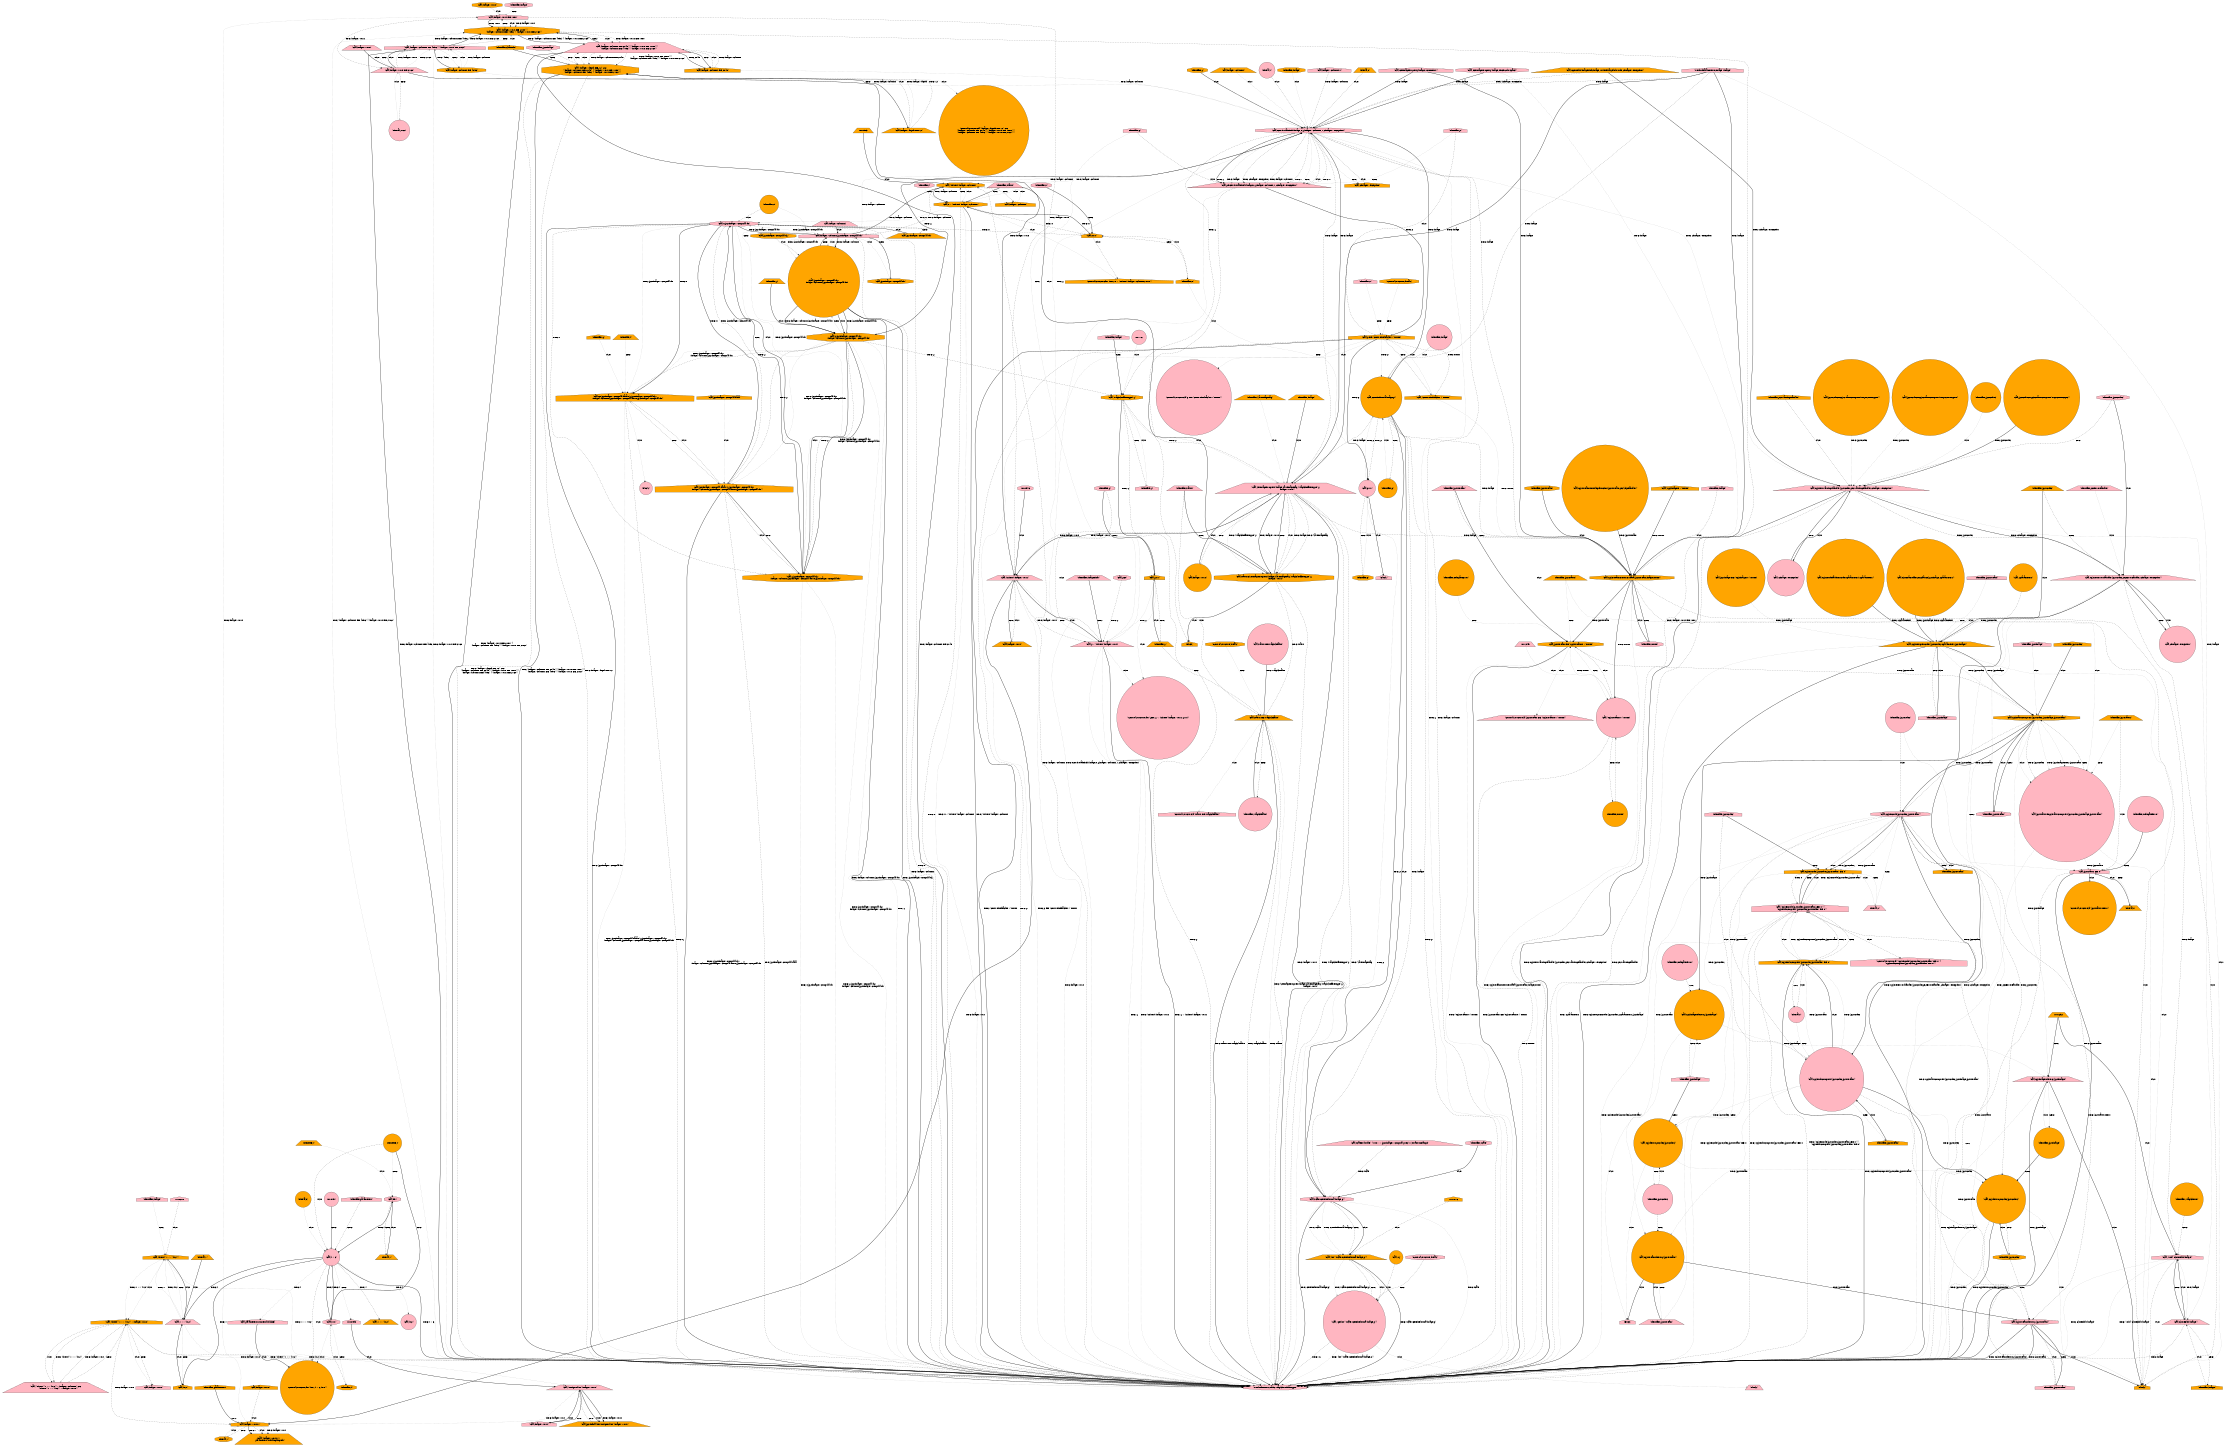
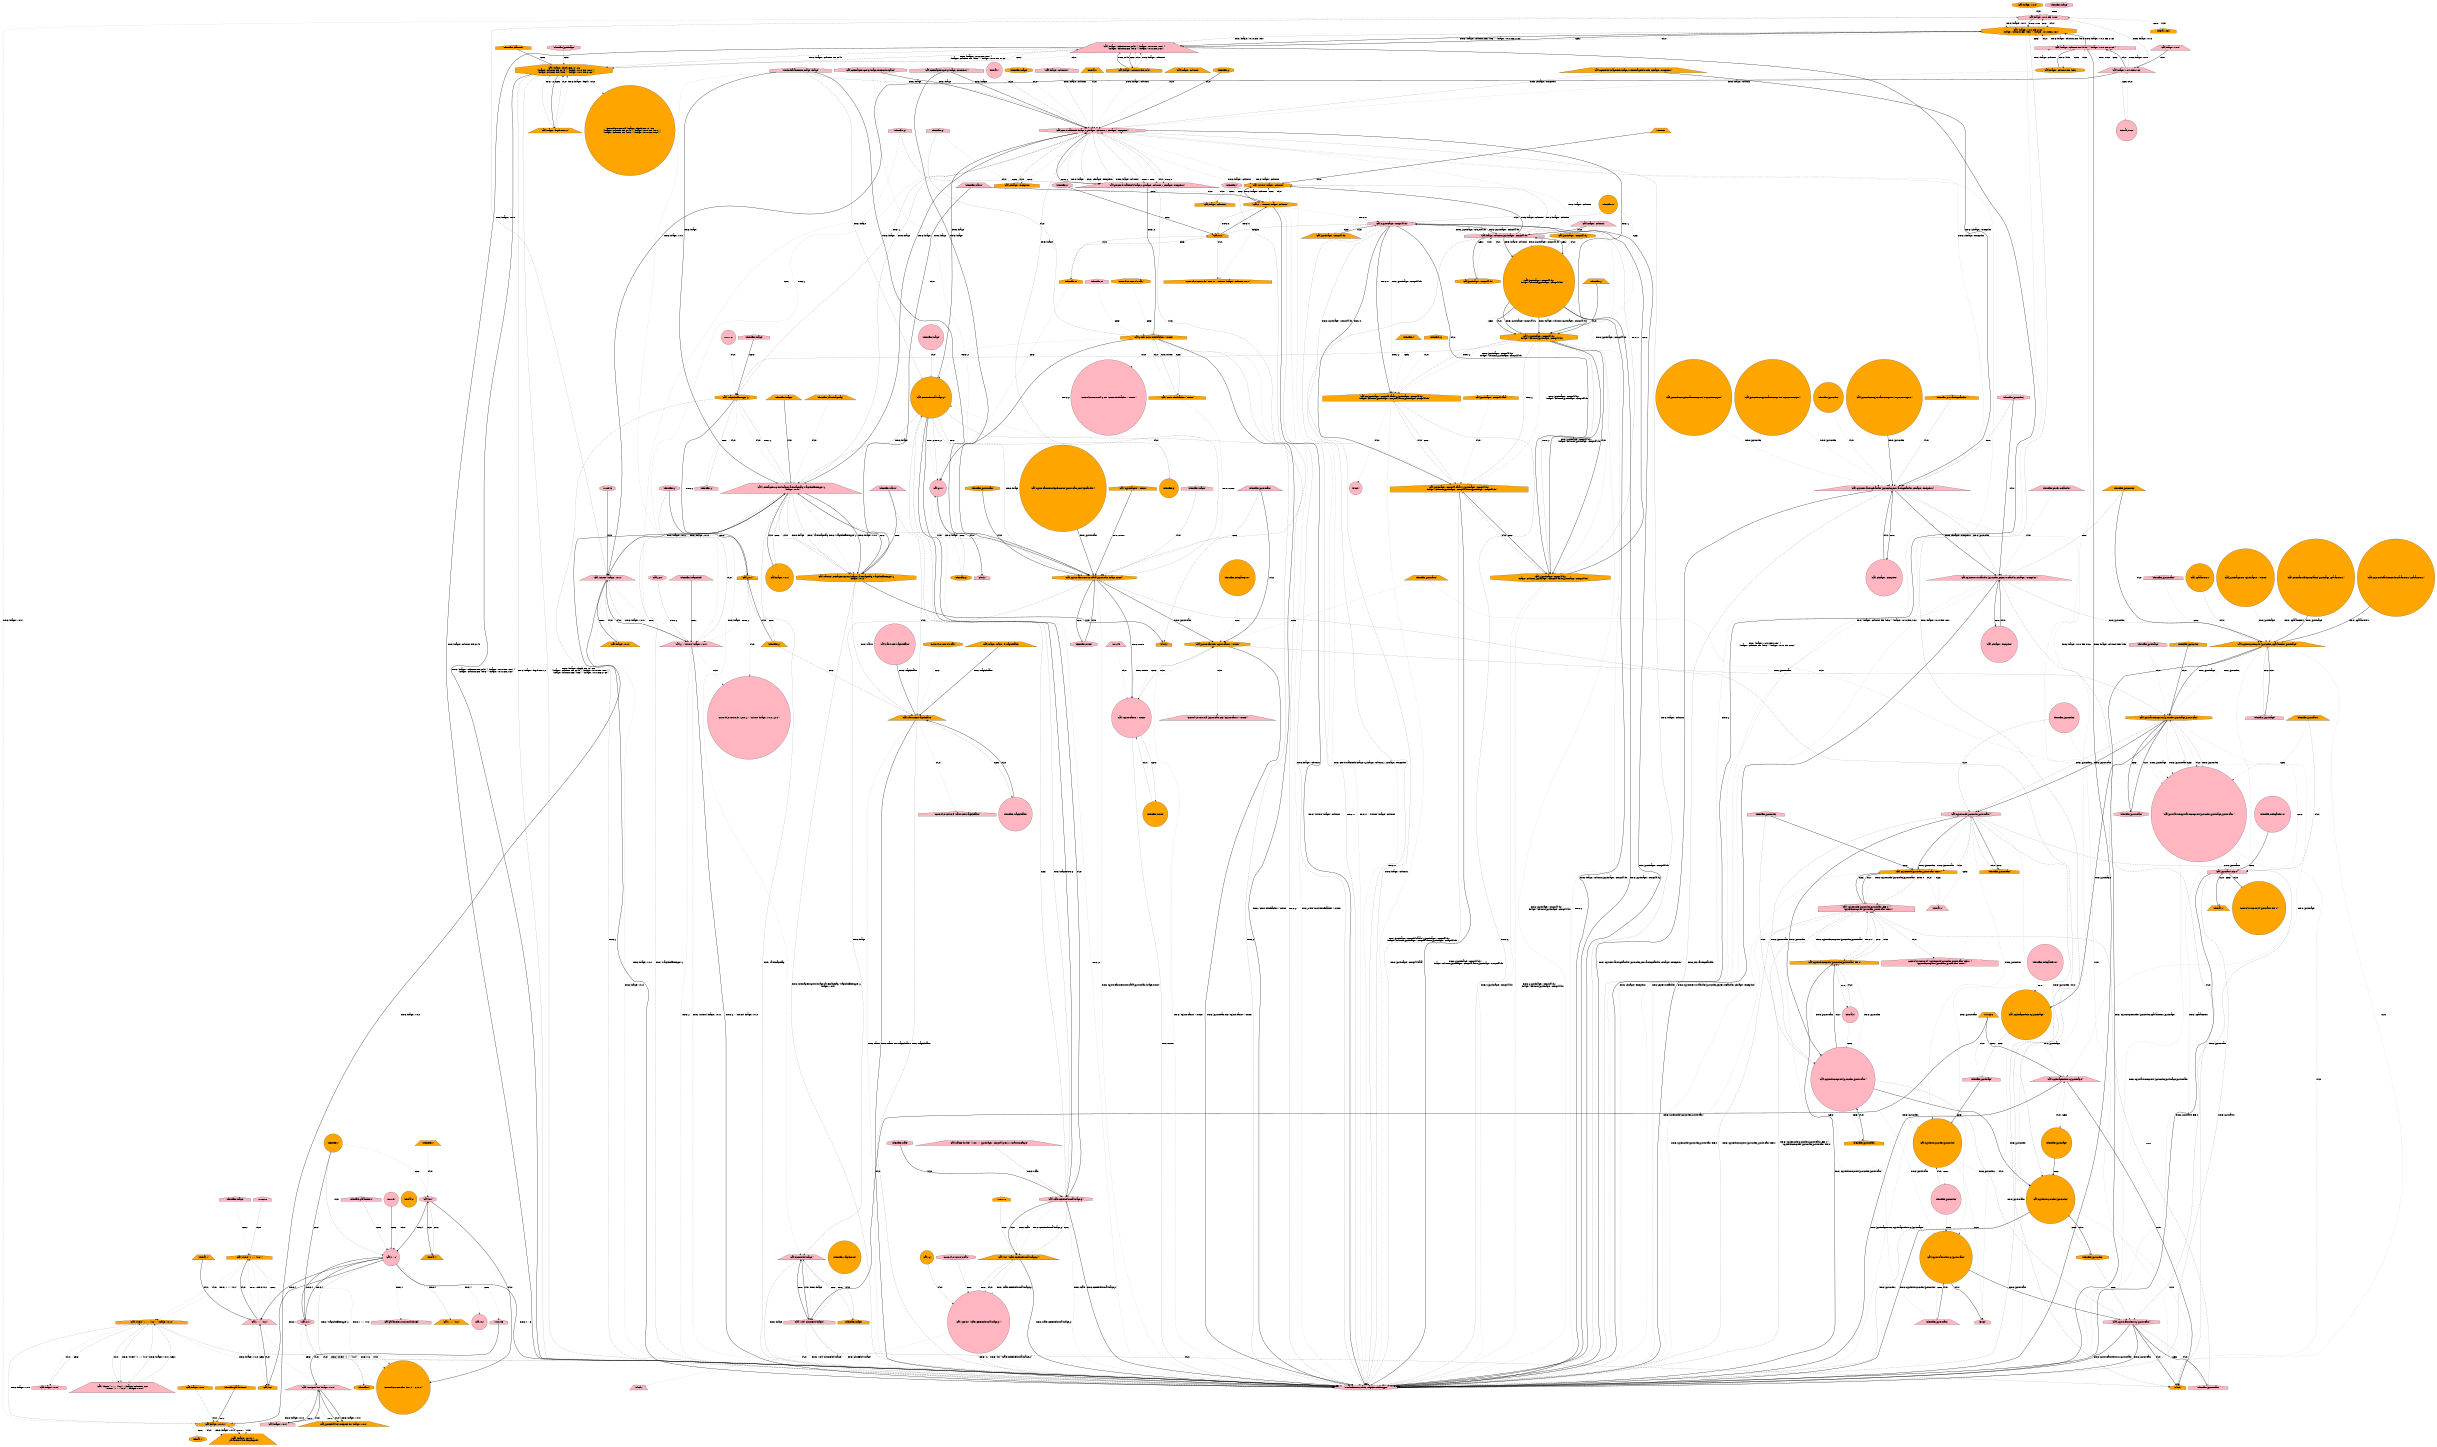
none -> (2164, 31)
none -> (1001, 644)
(2164, 687) -> (853, 831)
none -> (1041, 751)
(319, 1322) -> (335, 1322)
(261, 1357) -> (511, 1304)
